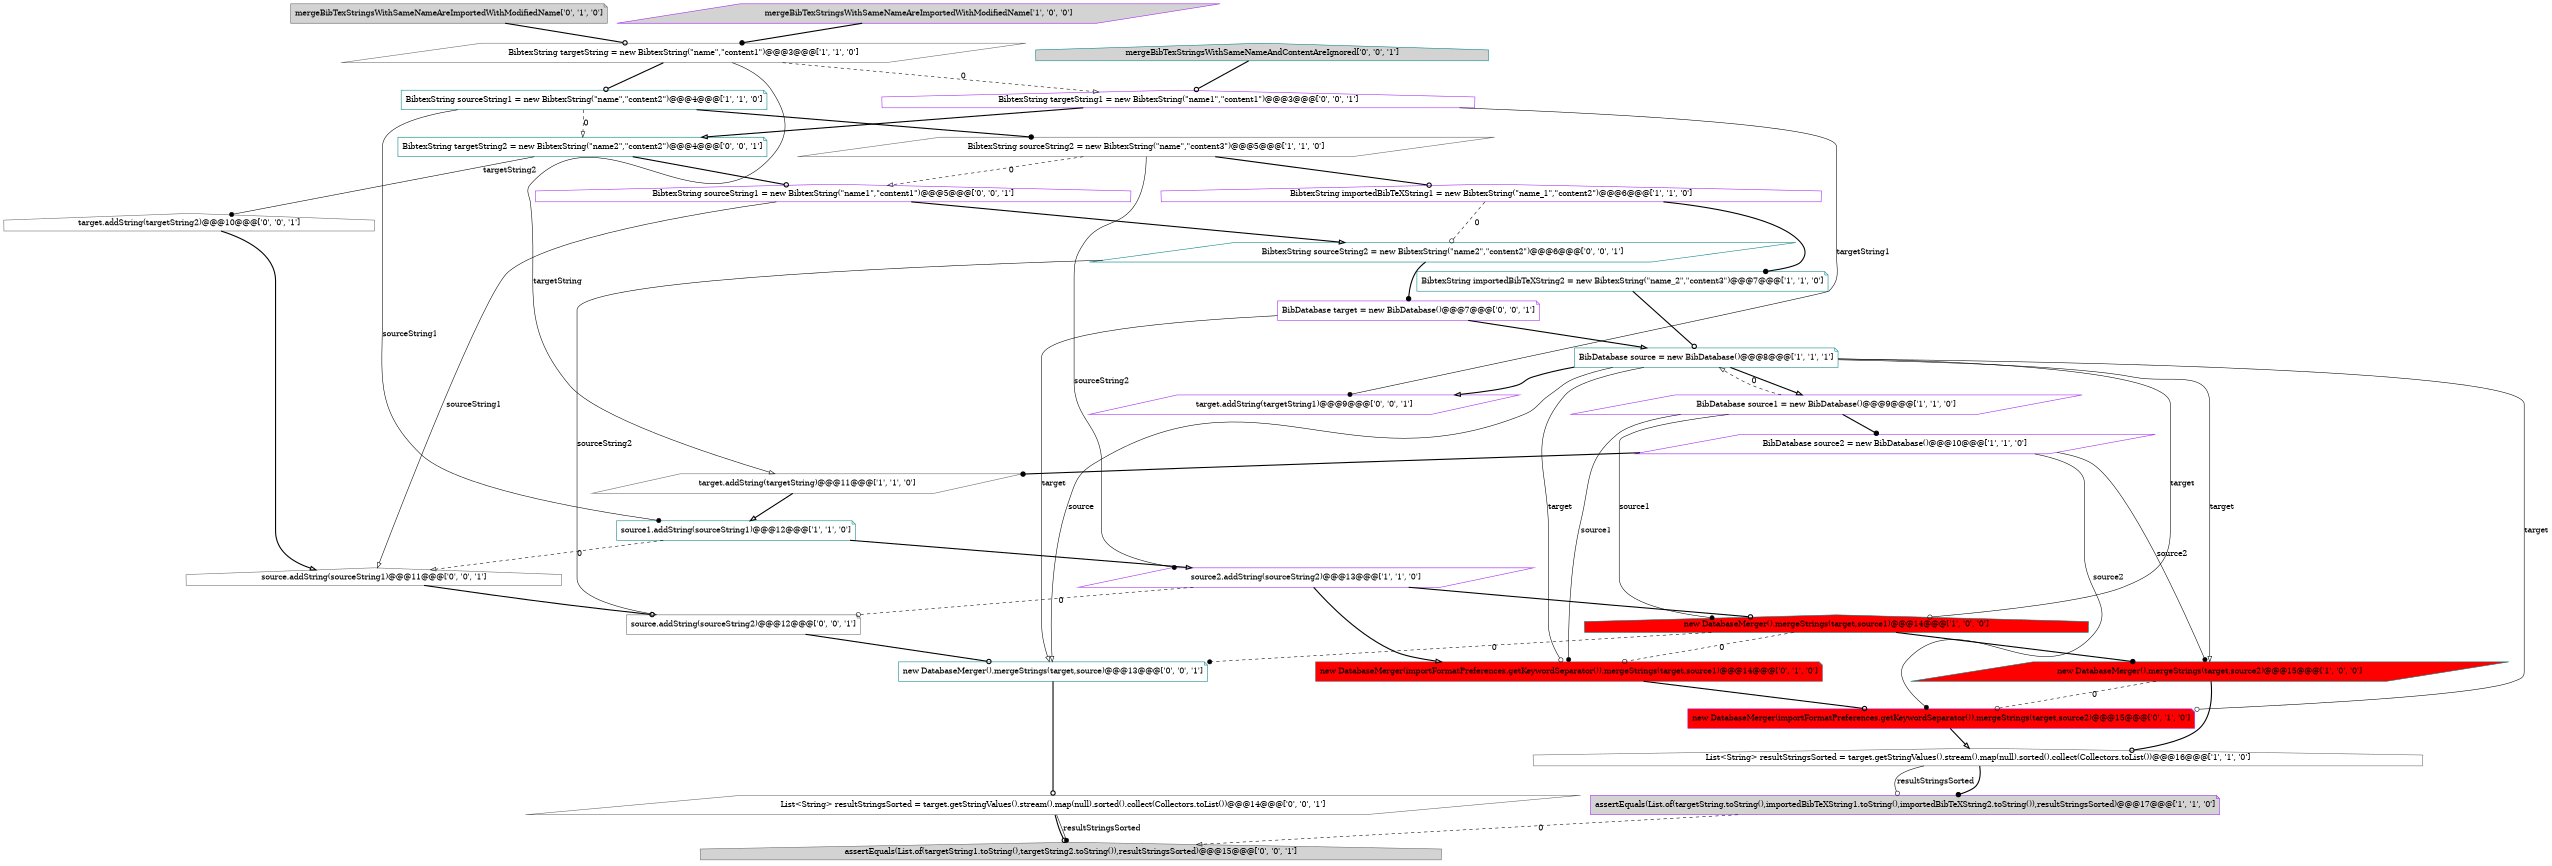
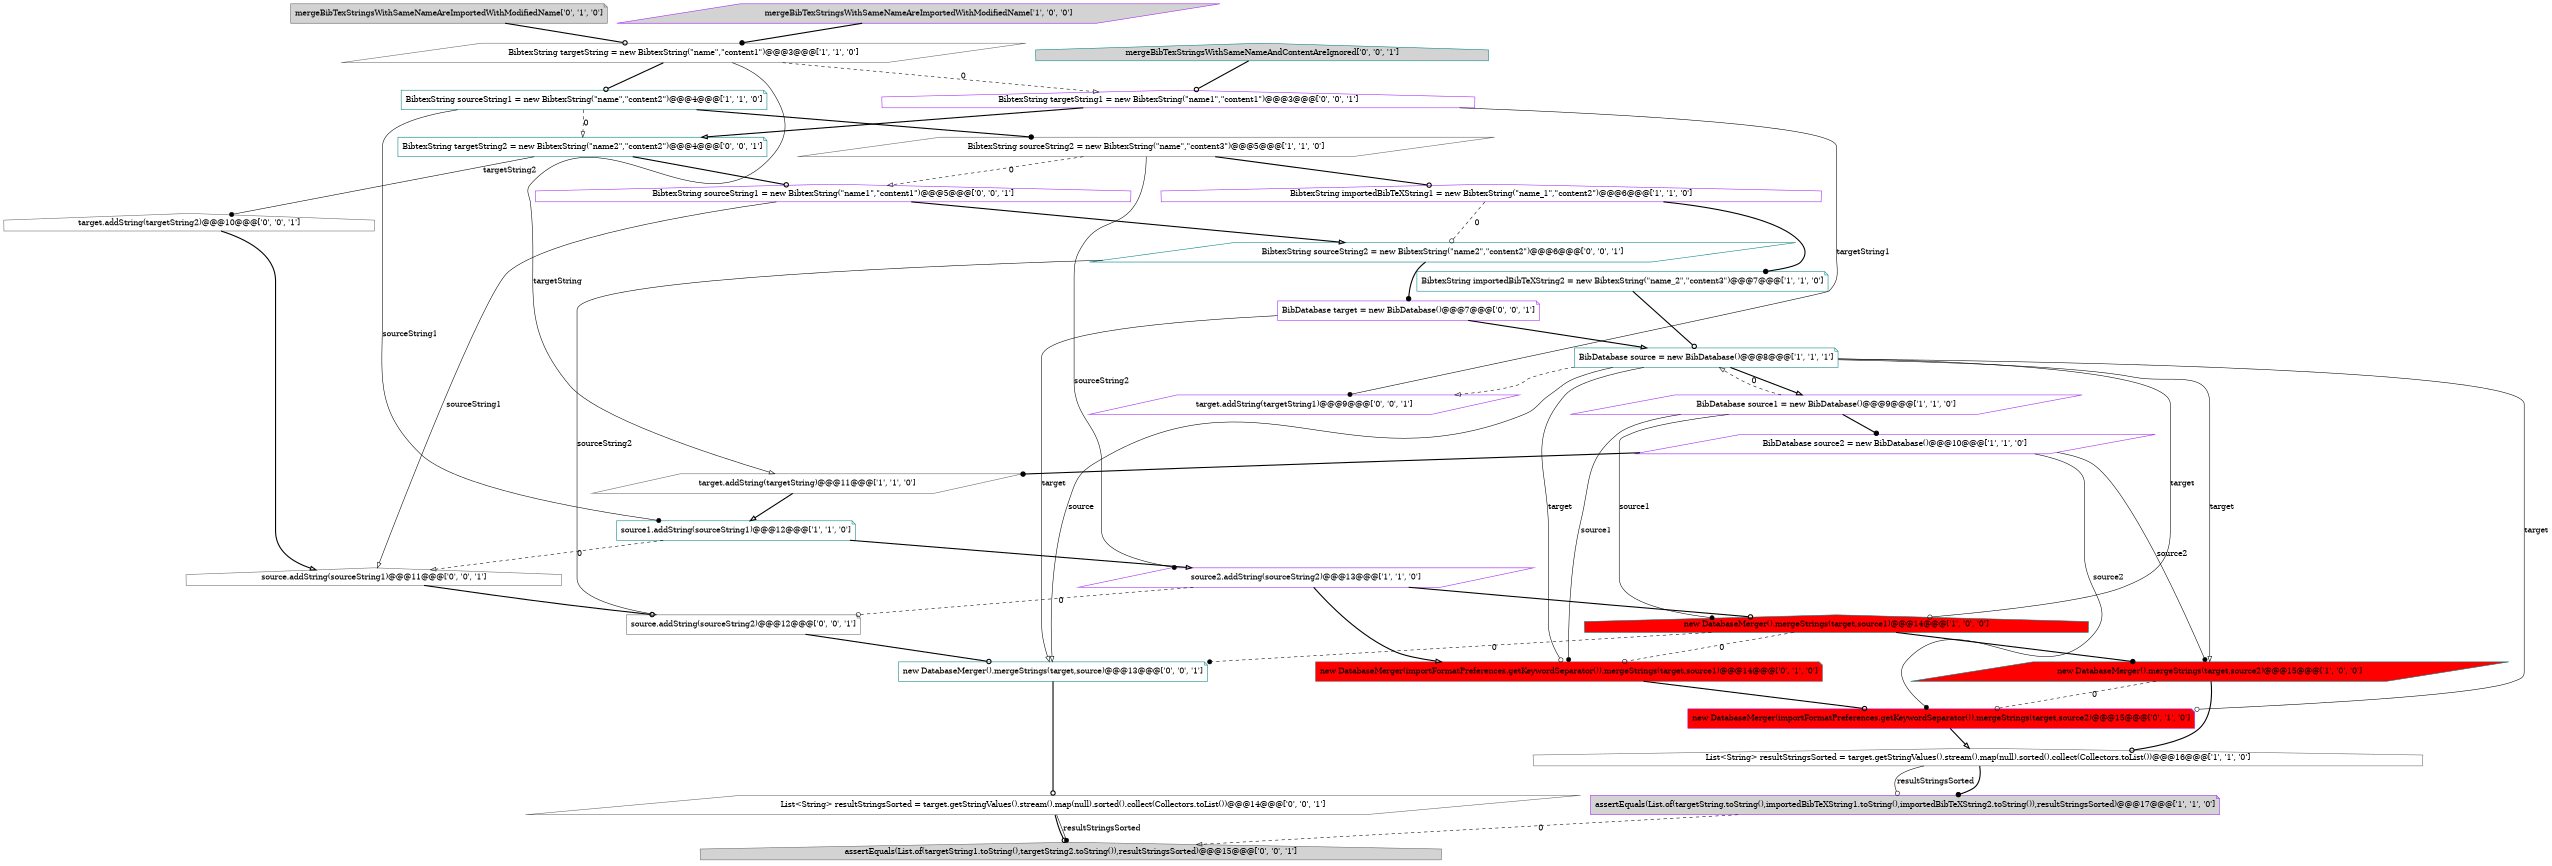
(1518, 385) -> (1518, 385)
